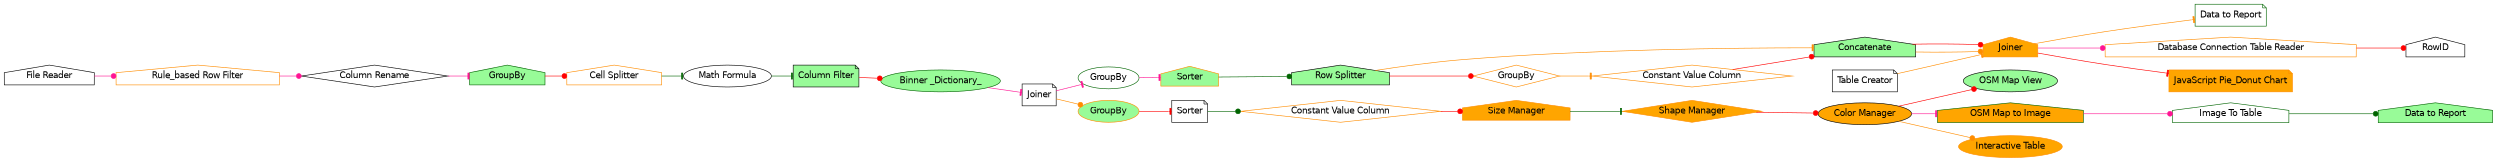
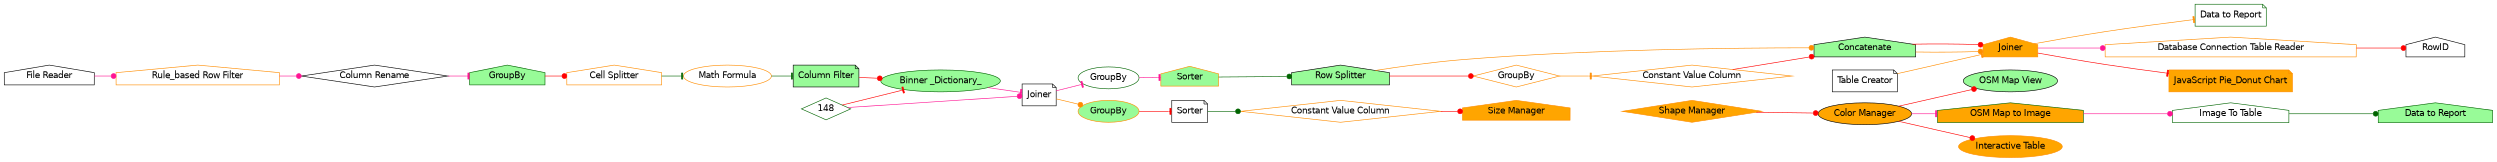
(1593, 52) -> (1593, 52)
(727, 76) -> (727, 76)
none -> (826, 109)
(1595, 111) -> none
(1934, 129) -> (1934, 129)
